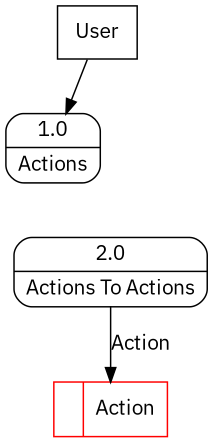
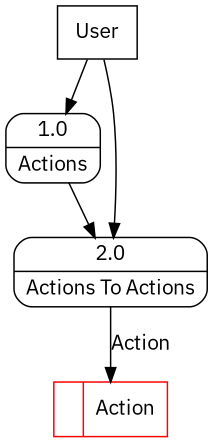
none -> (115, 141)
none -> (79, 204)
